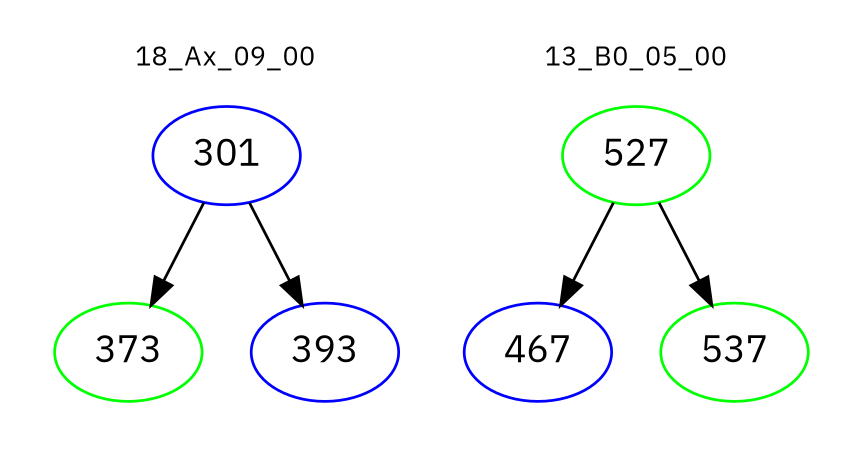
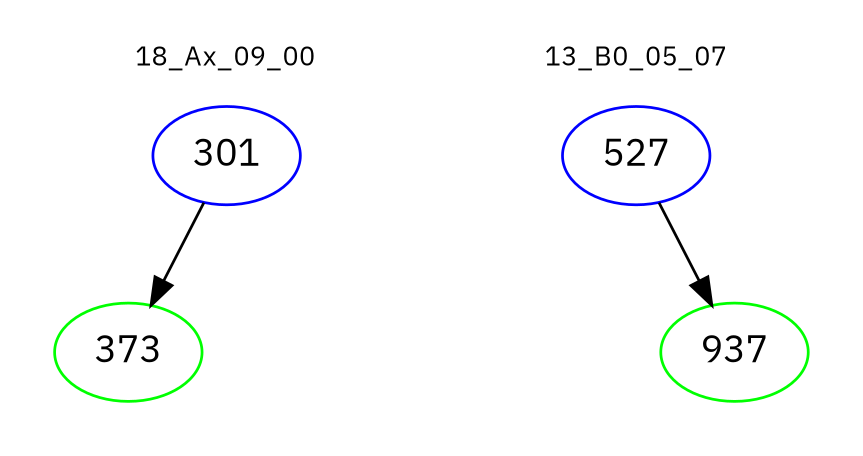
(636, 59) -> (636, 59)
(636, 156) -> (636, 156)
(325, 352) -> none
(538, 352) -> none
(735, 352) -> (735, 352)
